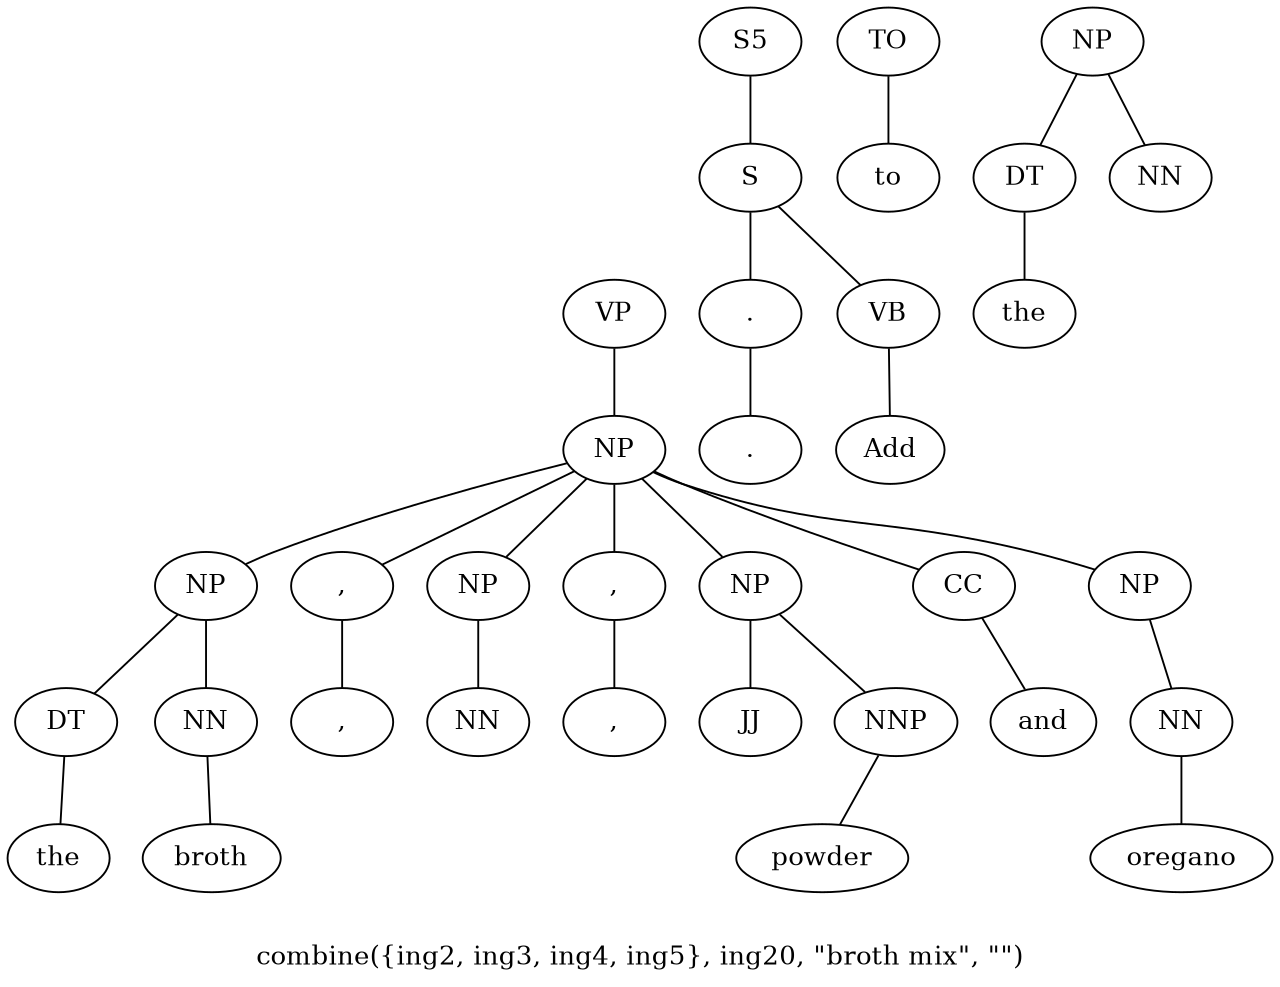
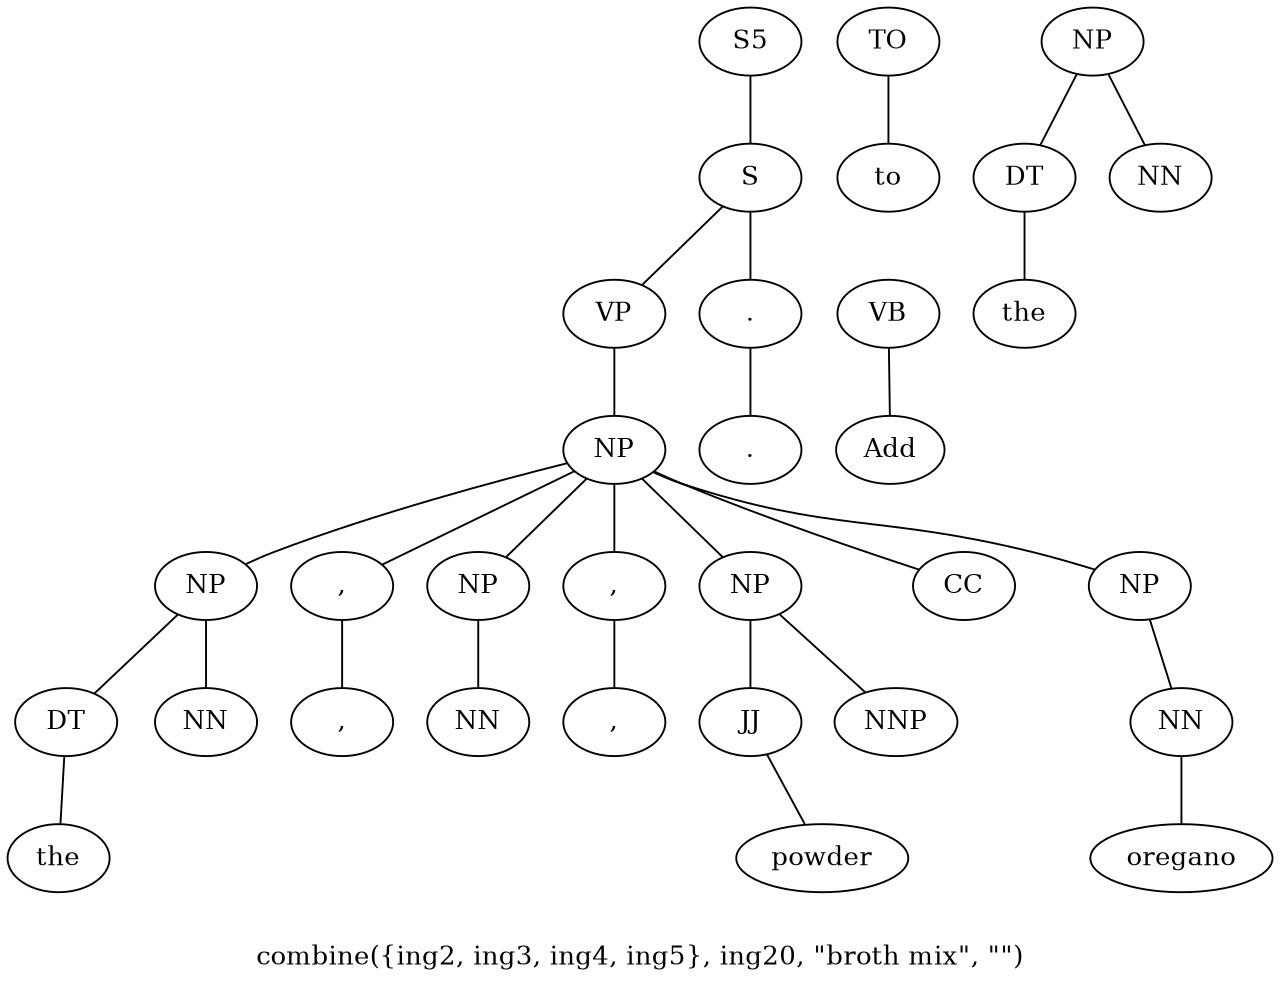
(819, 246) -> (683, 246)
(1043, 722) -> none
(859, 790) -> (786, 789)
(212, 858) -> none
